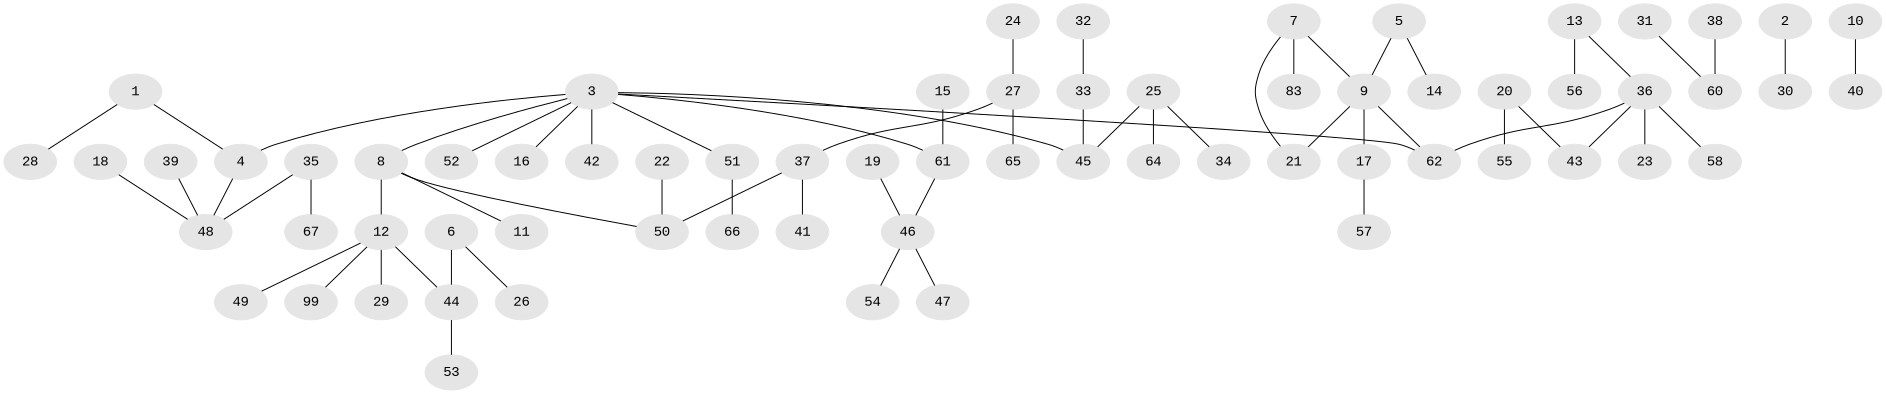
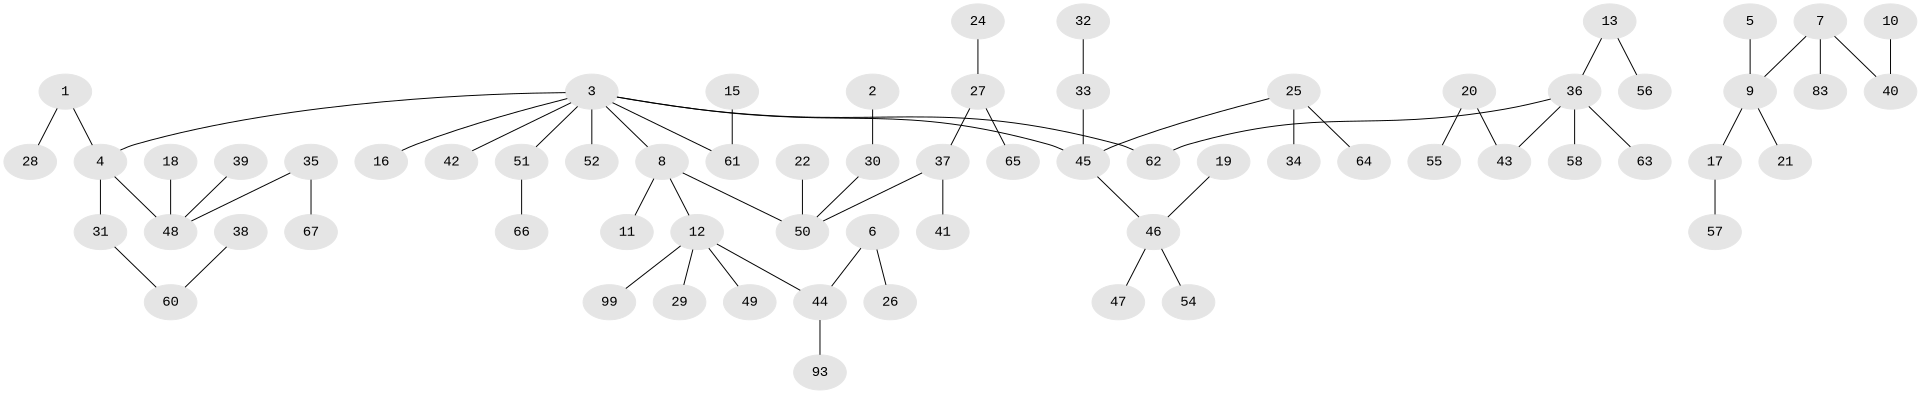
(1255, 92) -> (1855, 56)
(1434, 92) -> none
(1399, 127) -> none
(1645, 162) -> (1645, 162)
none -> (100, 197)
none -> (838, 197)
(925, 197) -> (1118, 197)
(451, 372) -> (820, 372)
